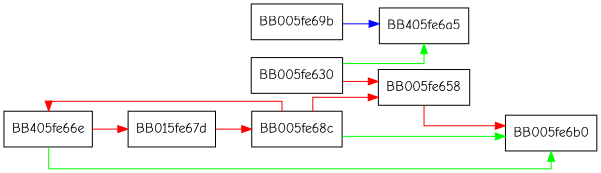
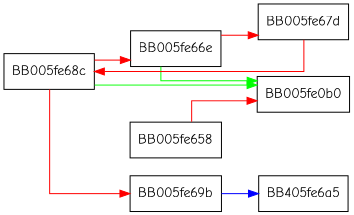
(297, 75) -> none
(334, 97) -> (50, 177)
(48, 129) -> (176, 49)
(172, 129) -> (303, 22)
(551, 133) -> (303, 94)
